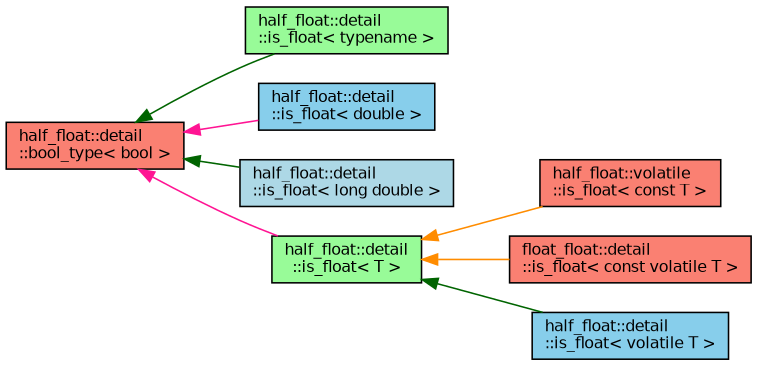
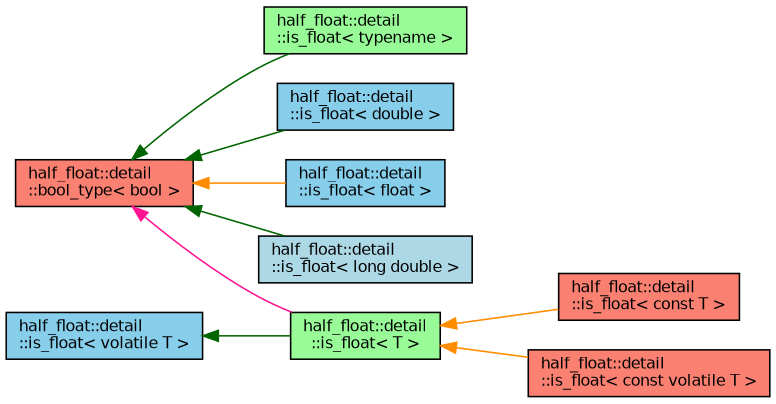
(229, 125) -> (243, 143)
none -> (365, 183)
(630, 183) -> (649, 297)
(630, 259) -> (649, 373)
(490, 298) -> (254, 336)
